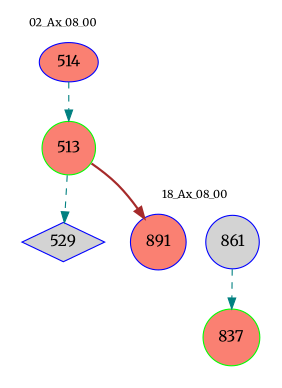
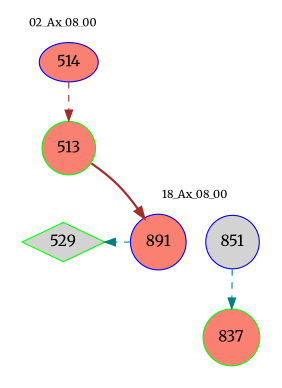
(69, 96) -> (69, 96)
(66, 193) -> (123, 242)
(63, 242) -> (63, 242)
(233, 242) -> (233, 242)
